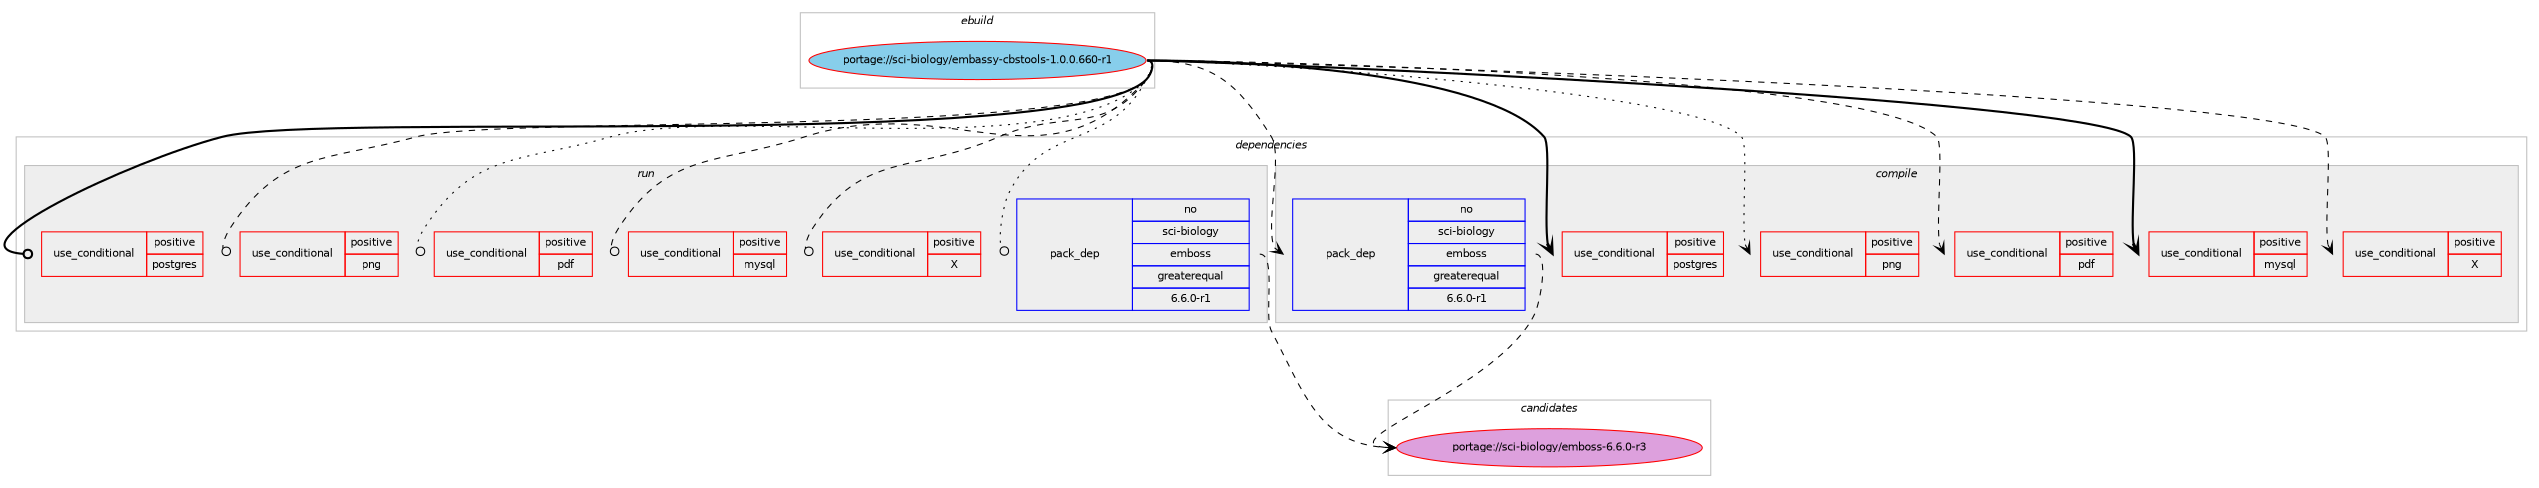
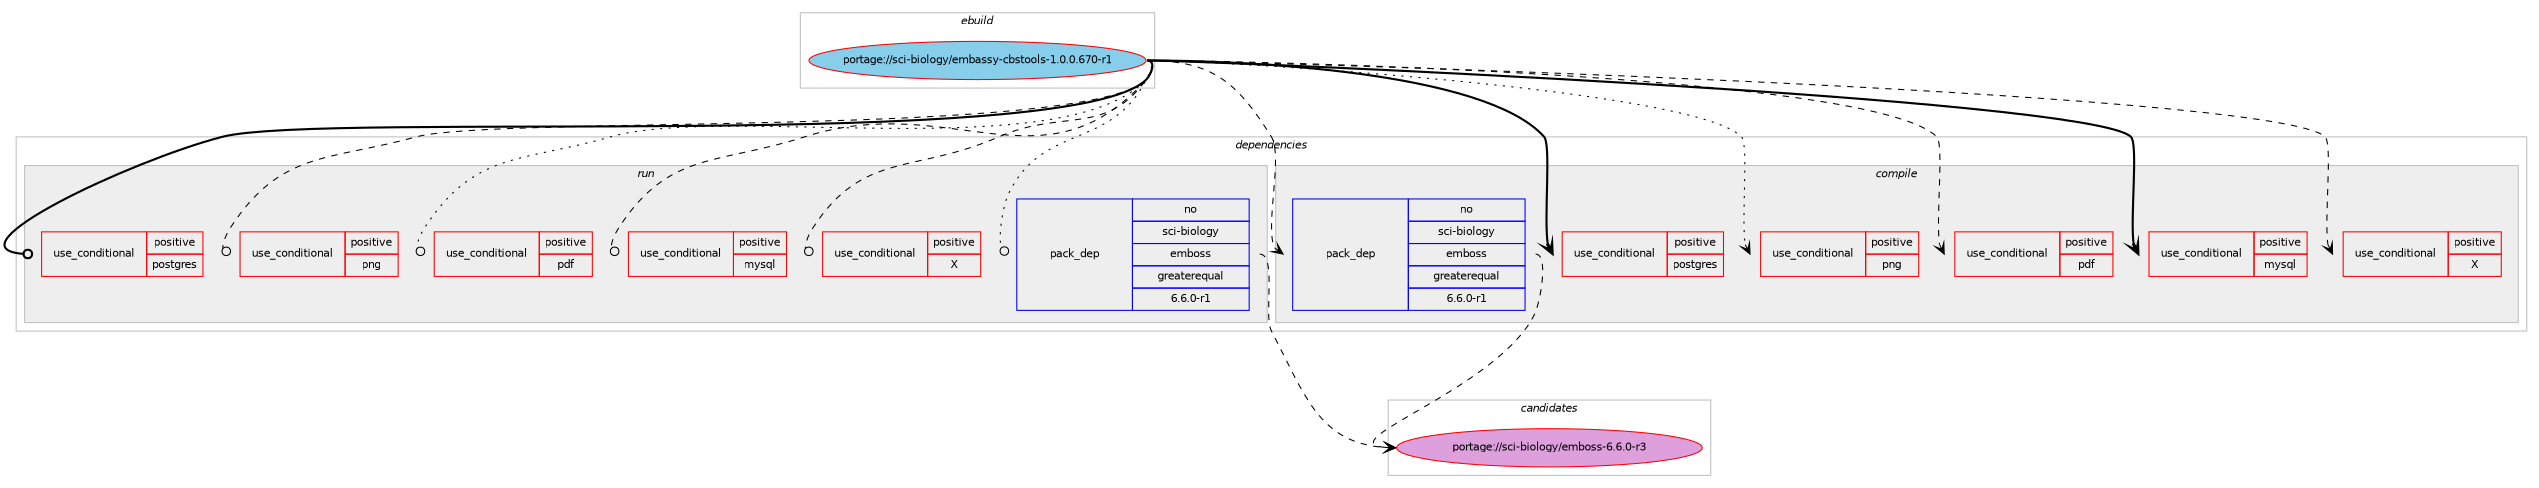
(978, 60) -> (978, 60)
